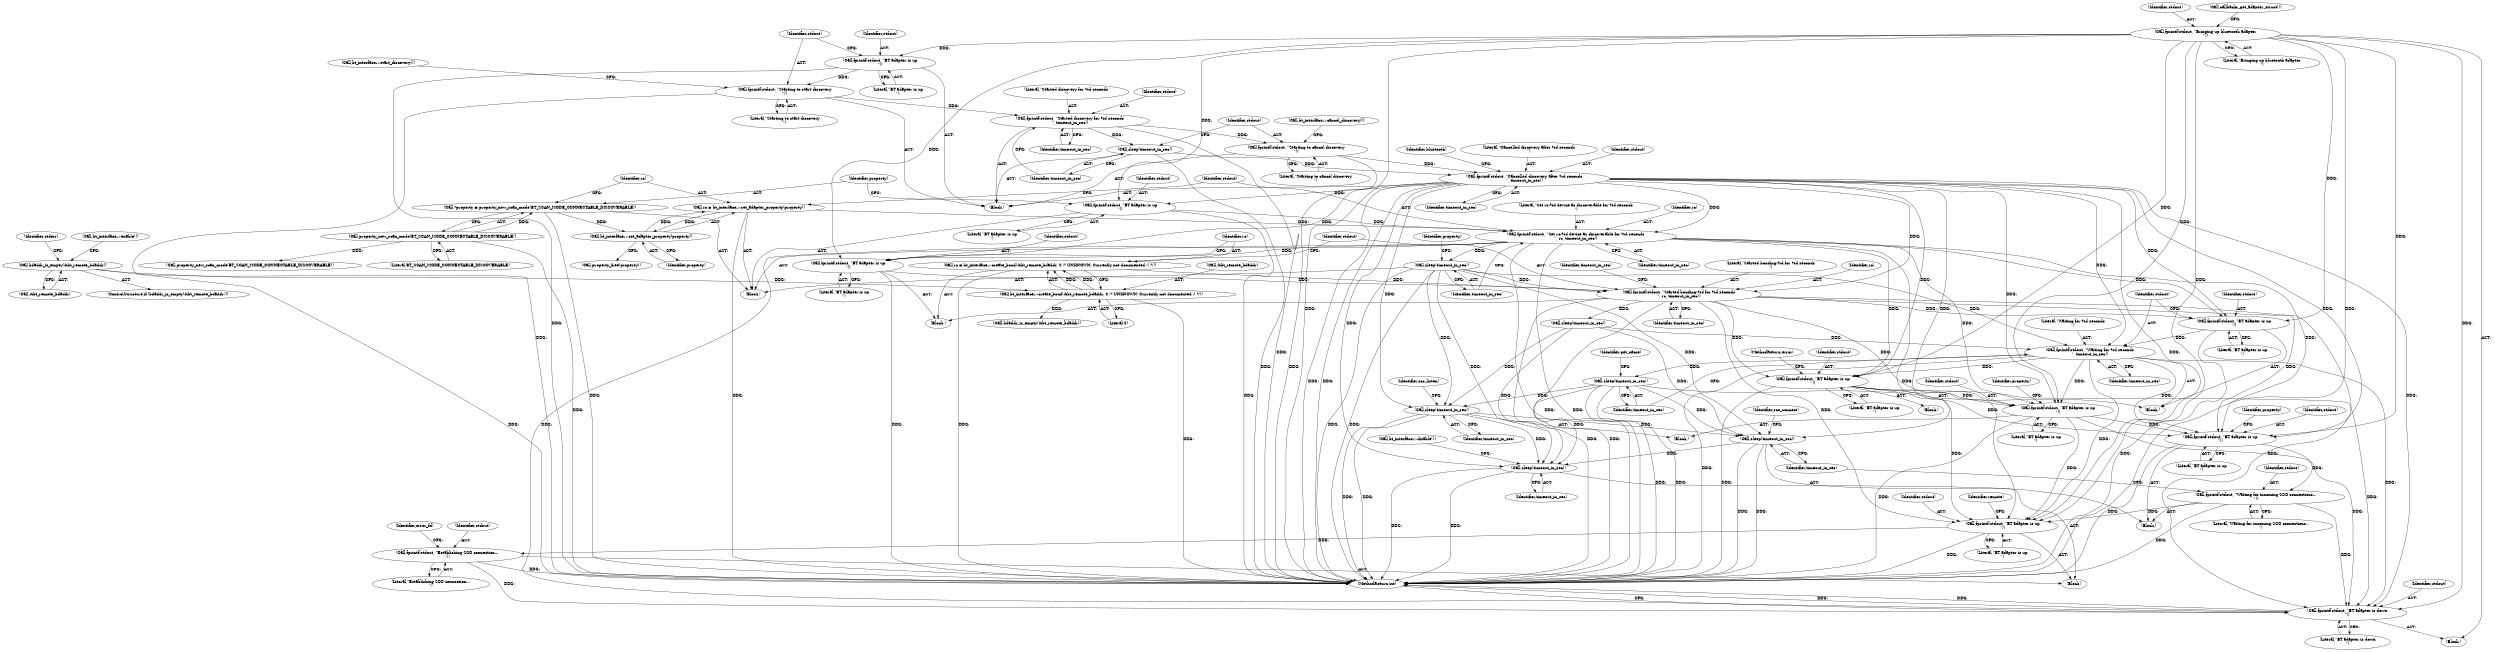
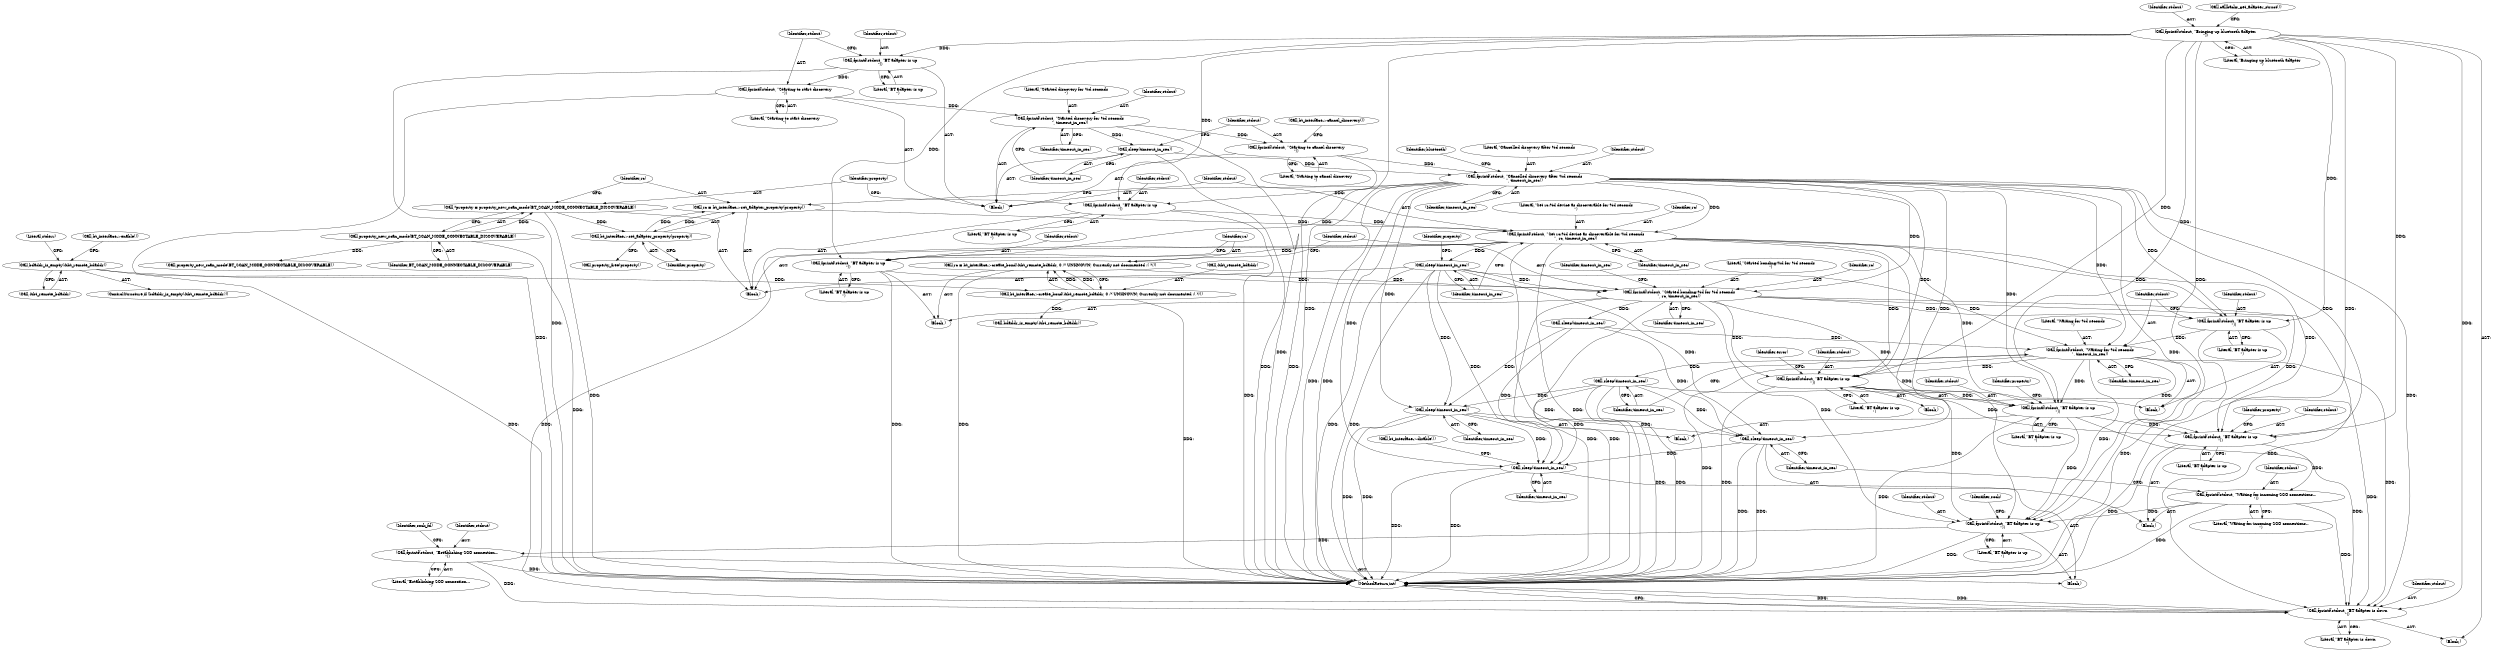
(378, 63) -> none
(41, 237) -> (41, 237)
(450, 266) -> (450, 266)
(1118, 323) -> none
(1621, 352) -> none
(1772, 352) -> (1772, 352)
(1418, 381) -> none
(1776, 410) -> none
(1986, 497) -> (1986, 497)
(415, 526) -> (415, 526)
(867, 569) -> none
